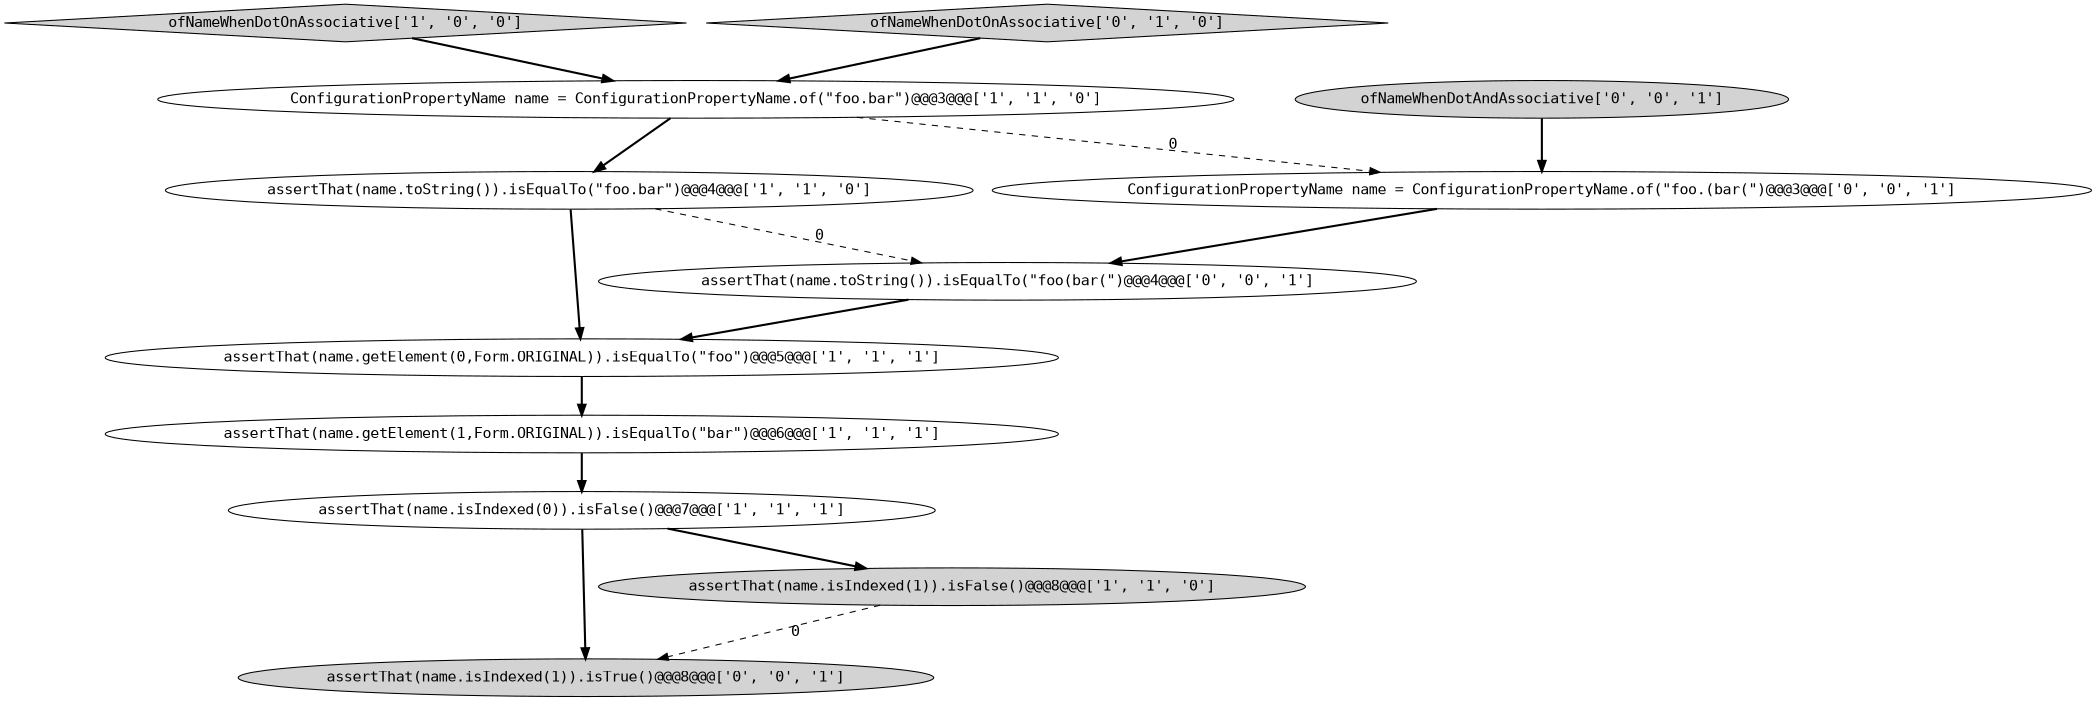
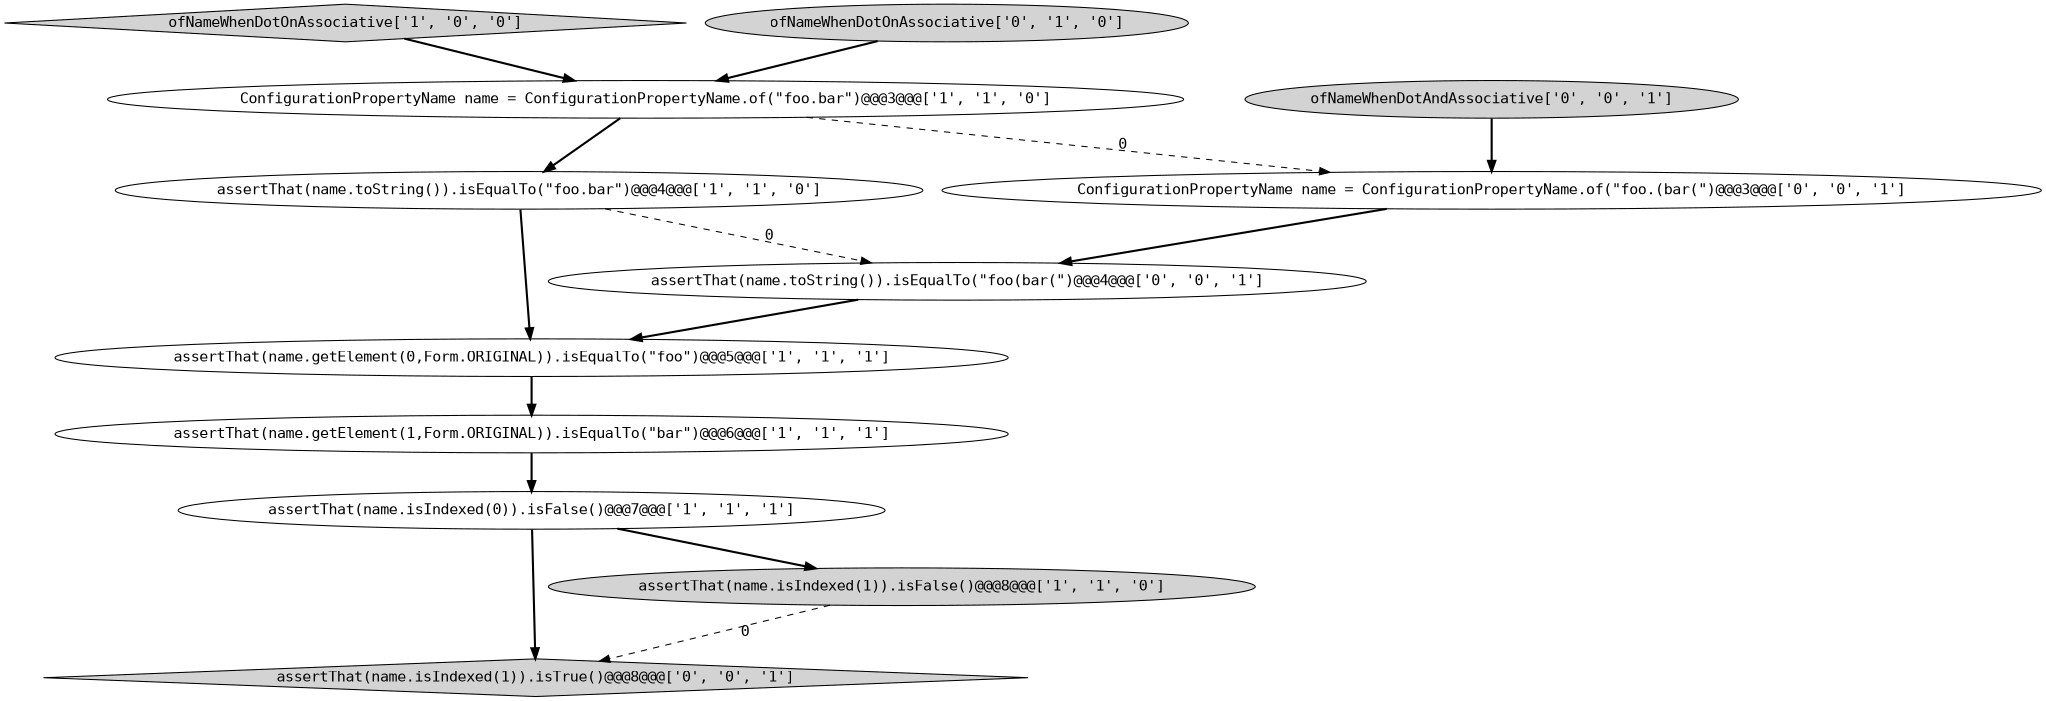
(1047, 23) -> (947, 23)
(586, 678) -> (536, 678)
